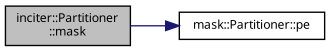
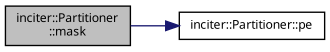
(252, 26) -> (252, 26)
